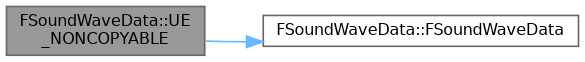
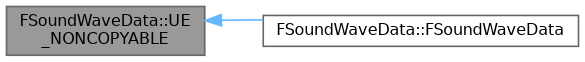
(226, 42) -> (242, 20)
